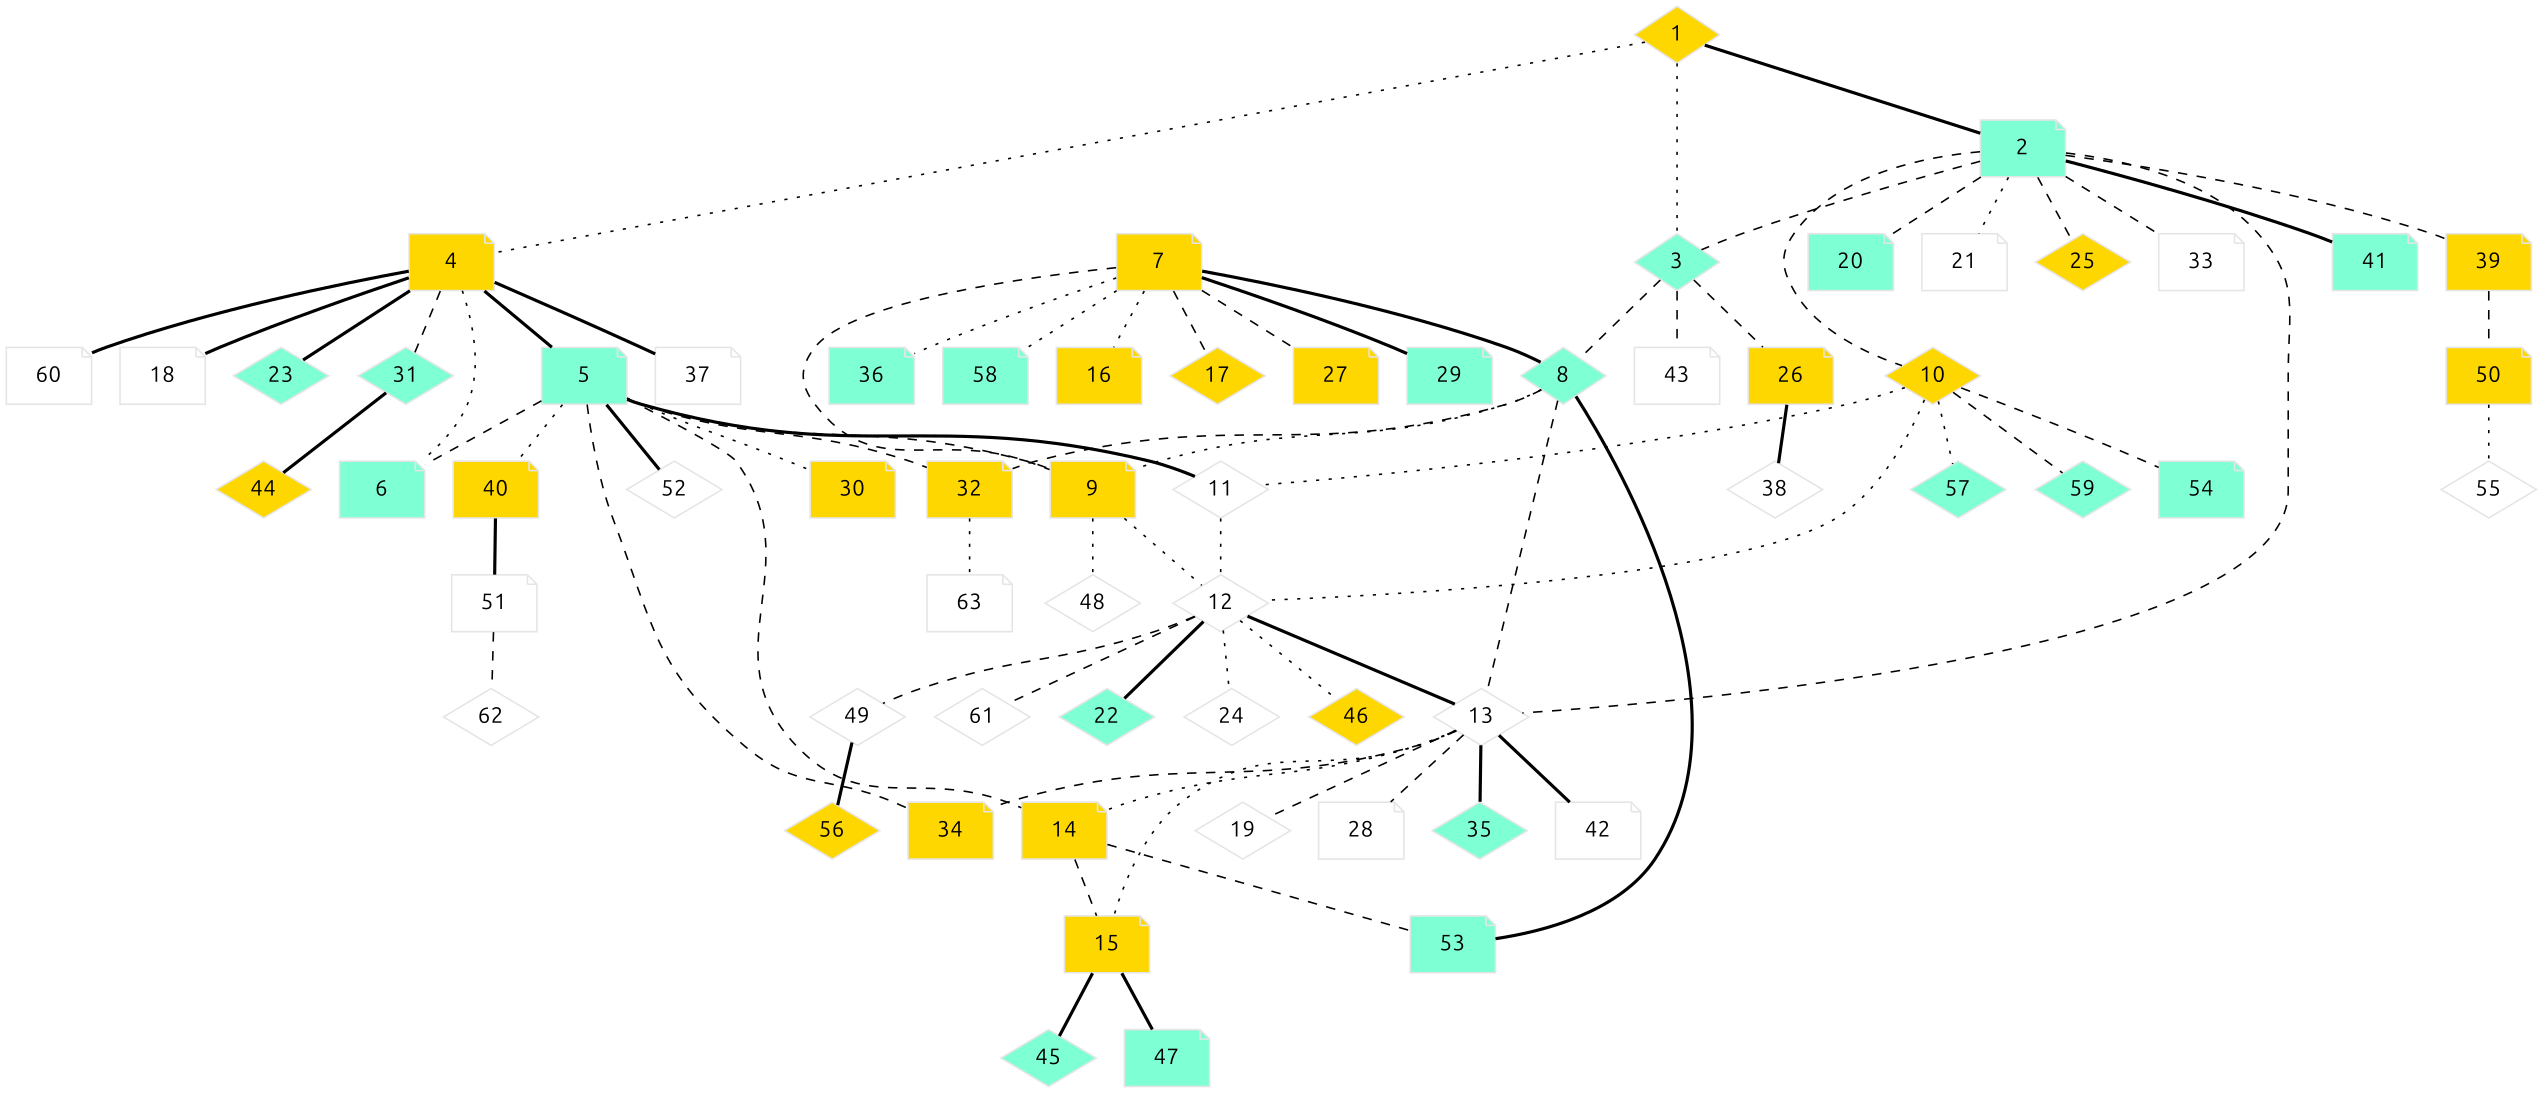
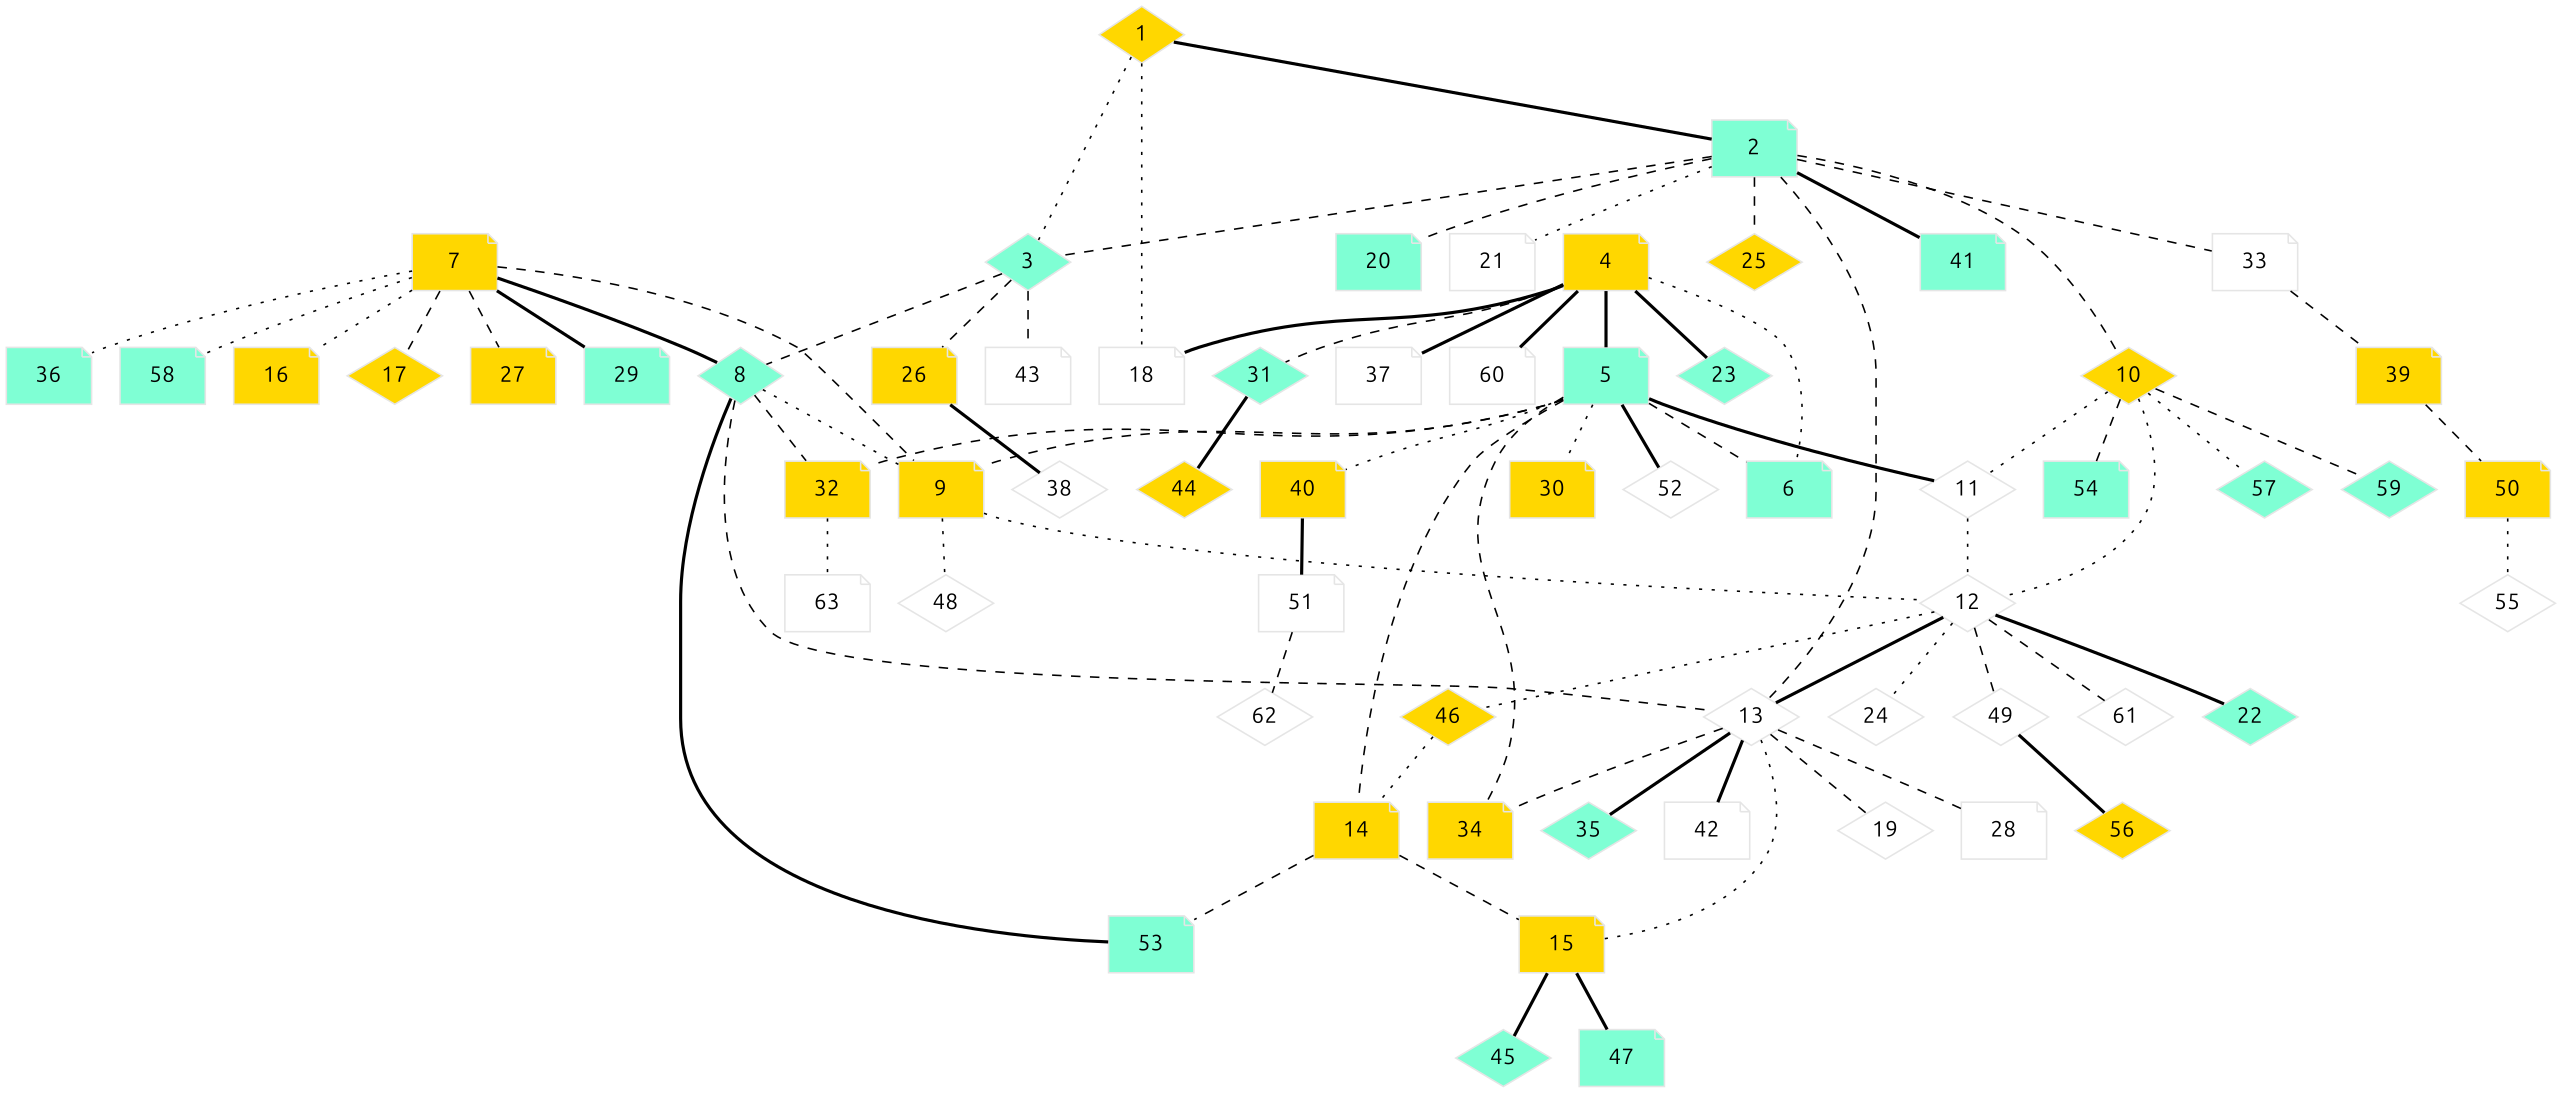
(1070, 147) -> (1142, 205)
(2258, 188) -> (2327, 319)
(1282, 773) -> (1406, 769)
